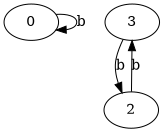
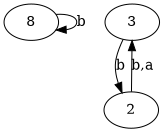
(31, 22) -> (31, 22)
(136, 66) -> (142, 66)
